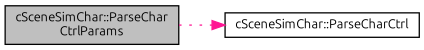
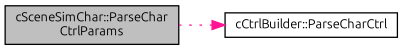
(322, 25) -> (311, 25)
